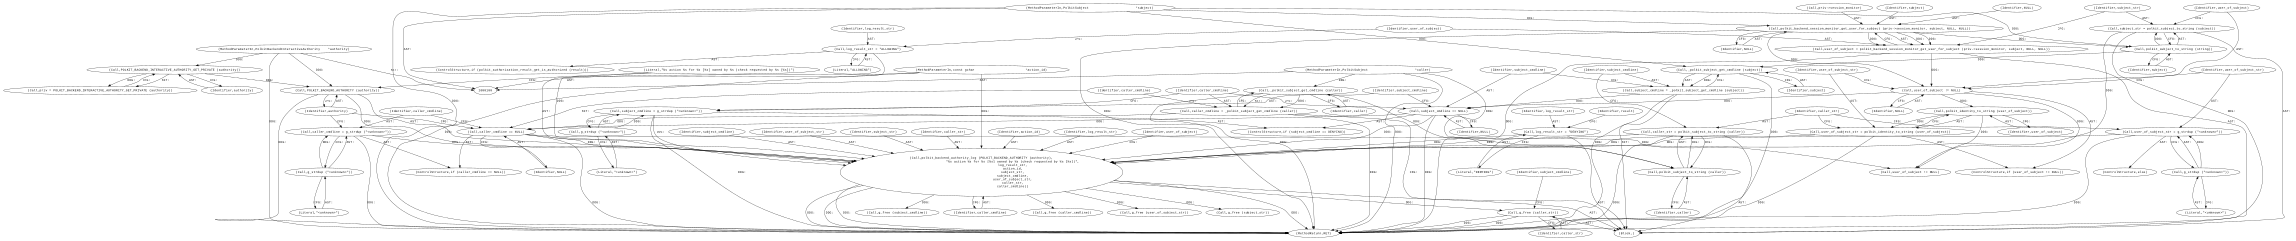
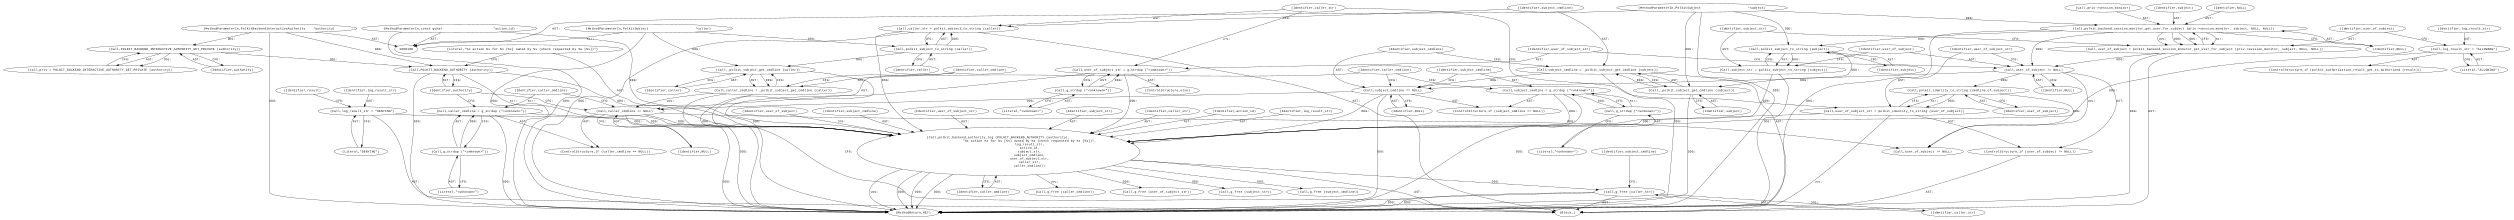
(2173, 49) -> (1789, 49)
(1983, 111) -> (1959, 90)
(1297, 132) -> (1499, 111)
(1479, 143) -> (847, 59)
(2154, 225) -> (1794, 208)
